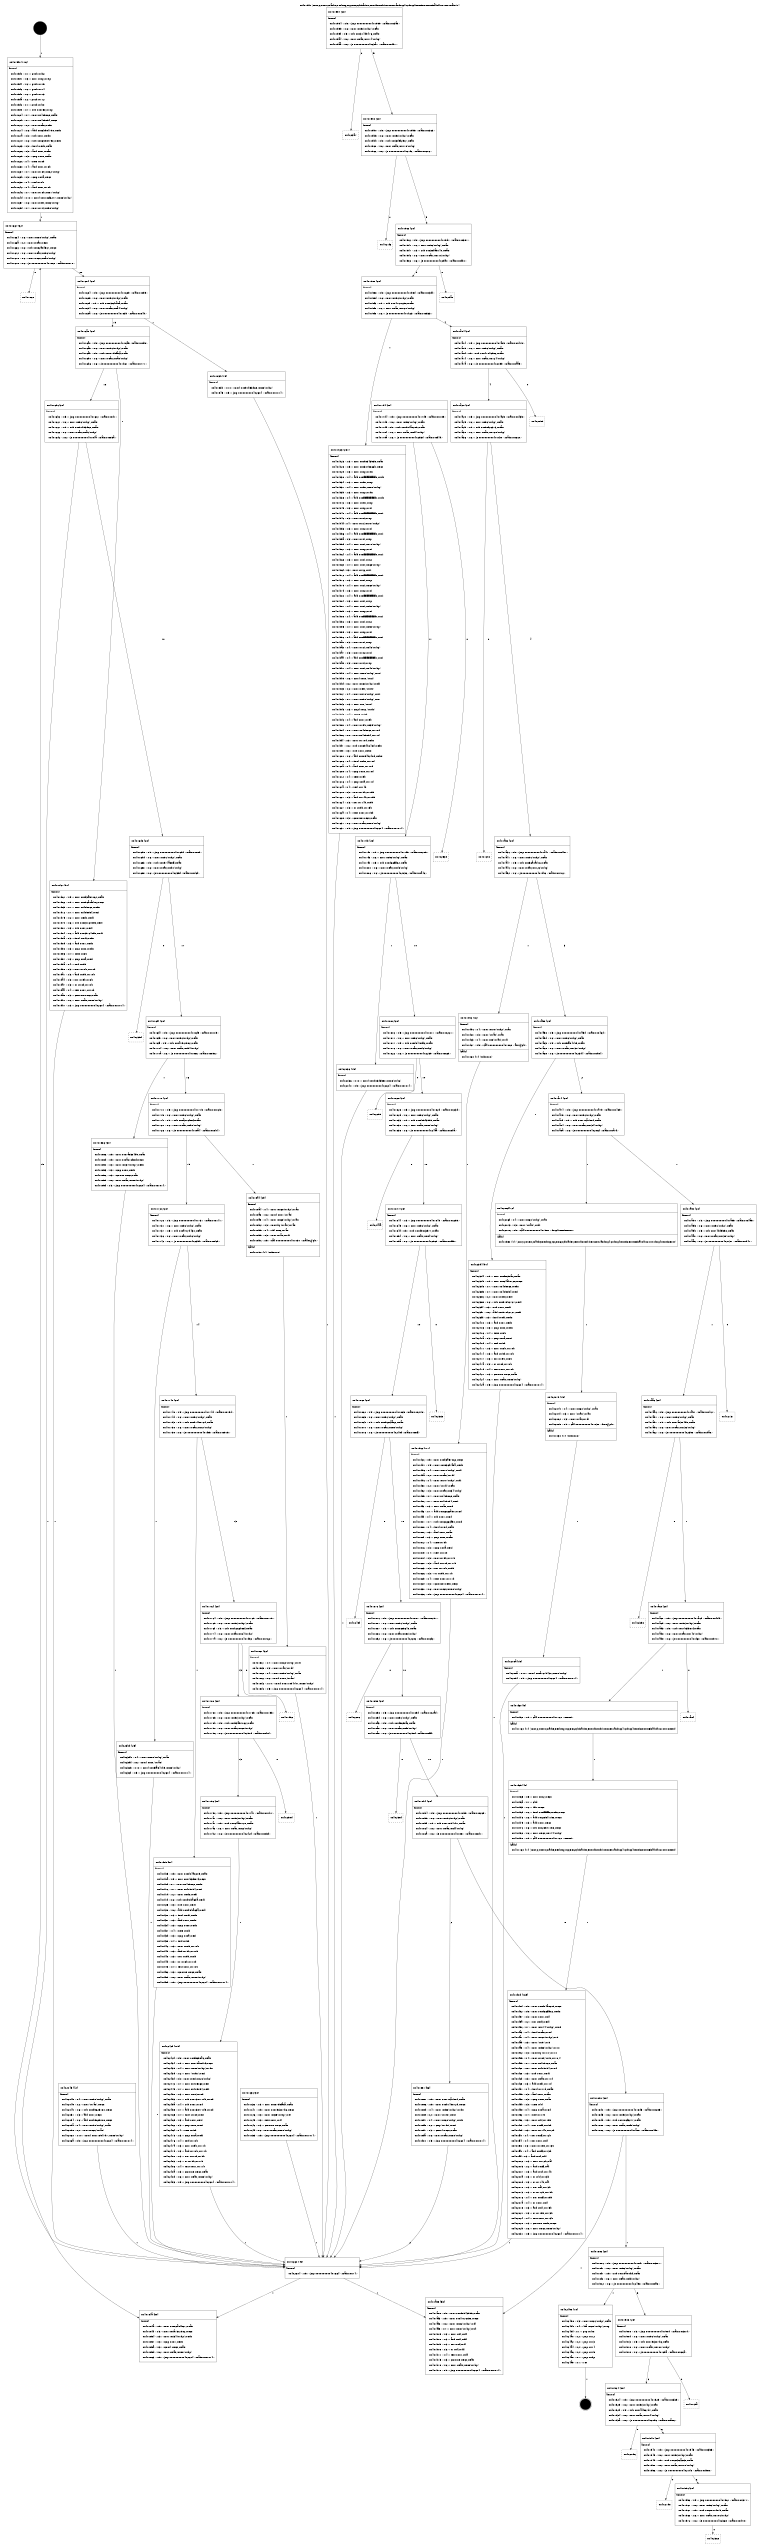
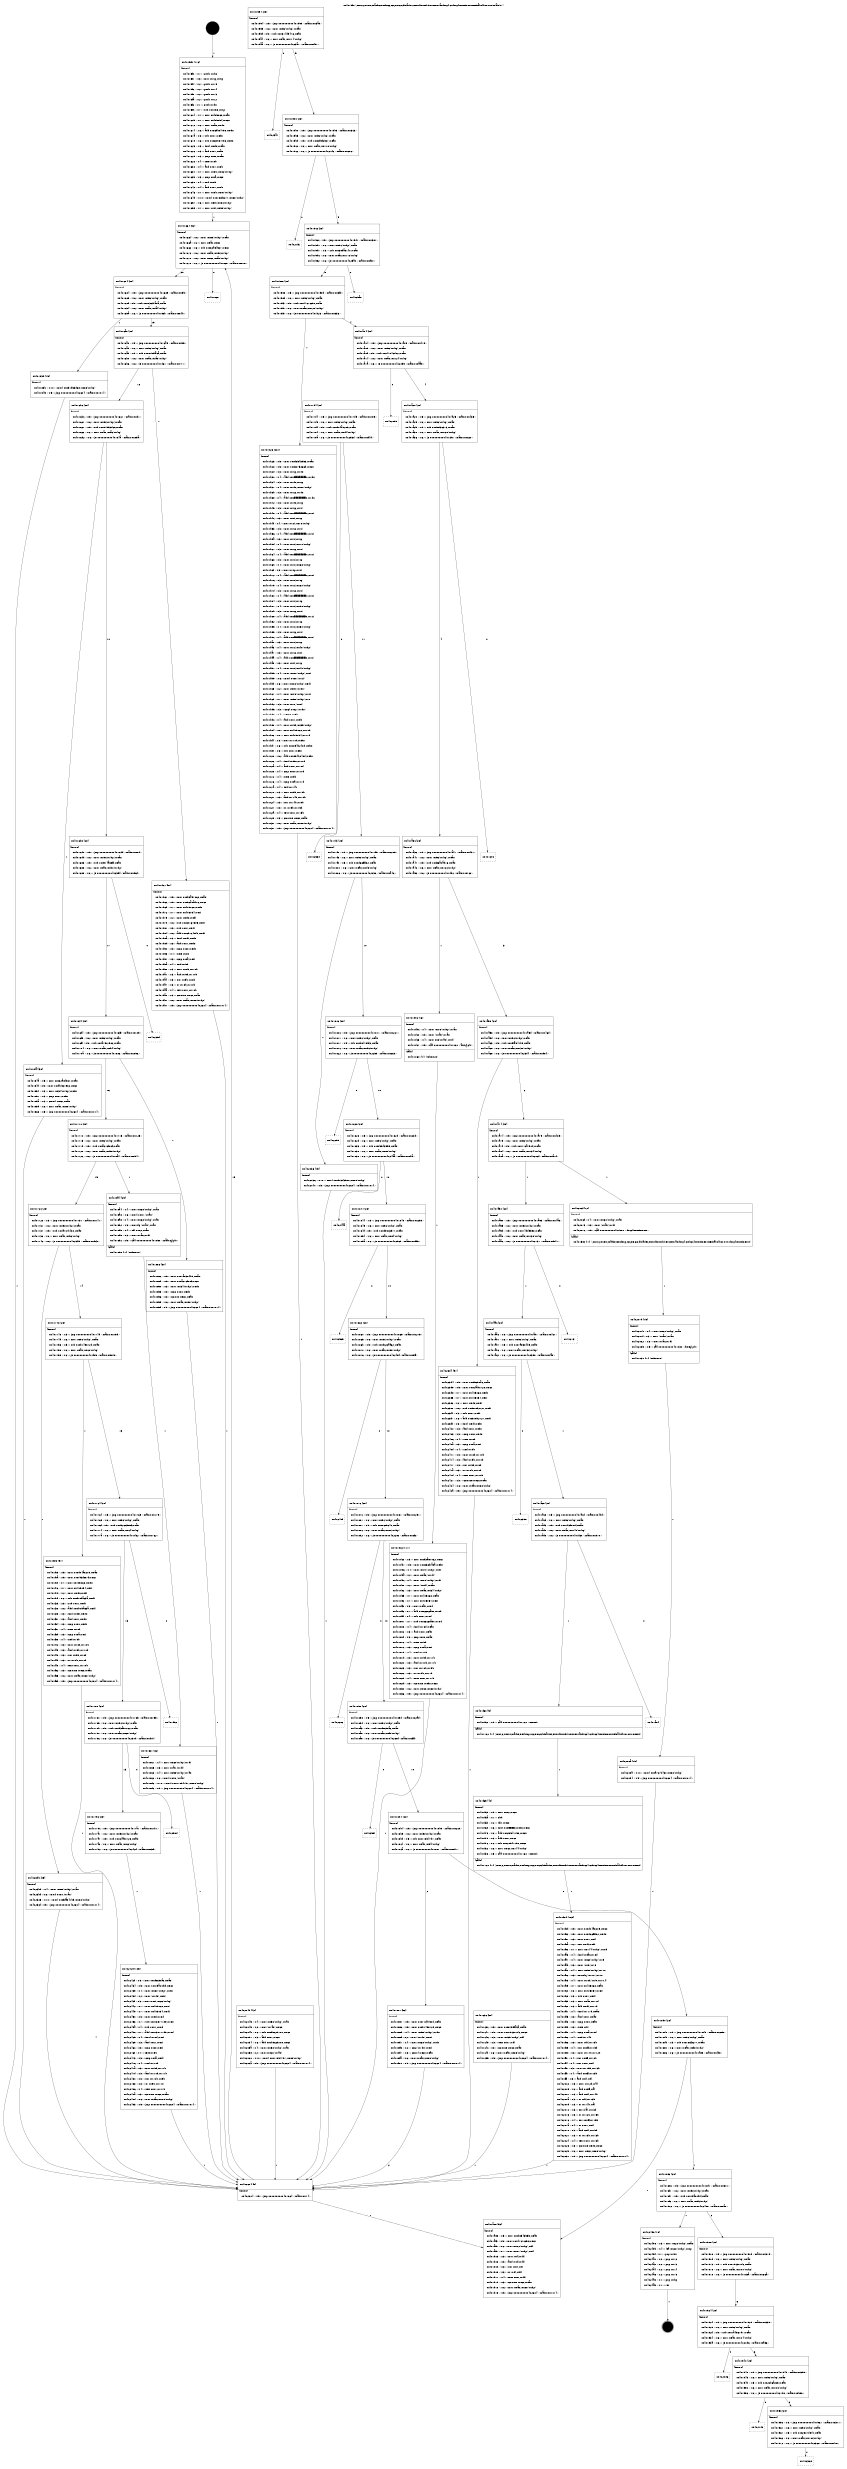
(259, 2298) -> (23, 1737)
(692, 2404) -> none
